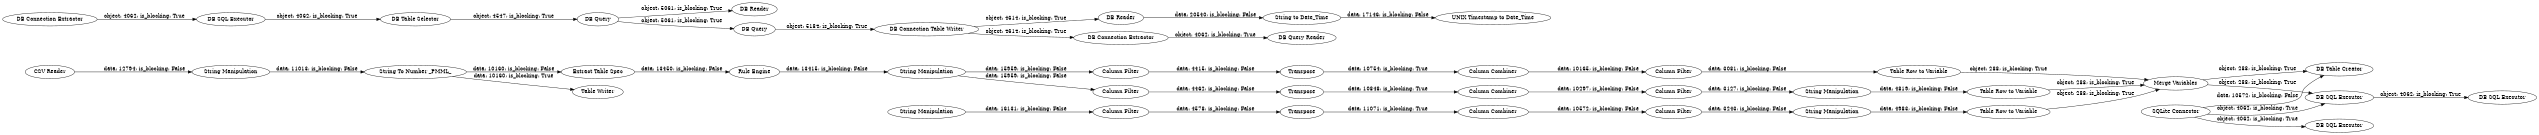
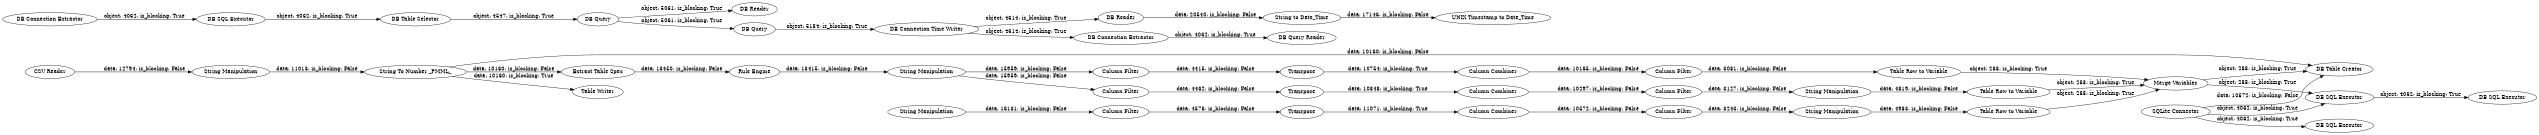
(927, 29) -> (927, 29)
none -> (1379, 55)
